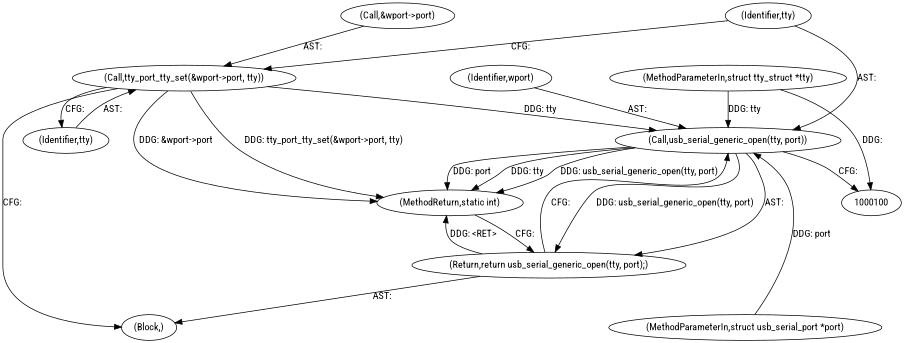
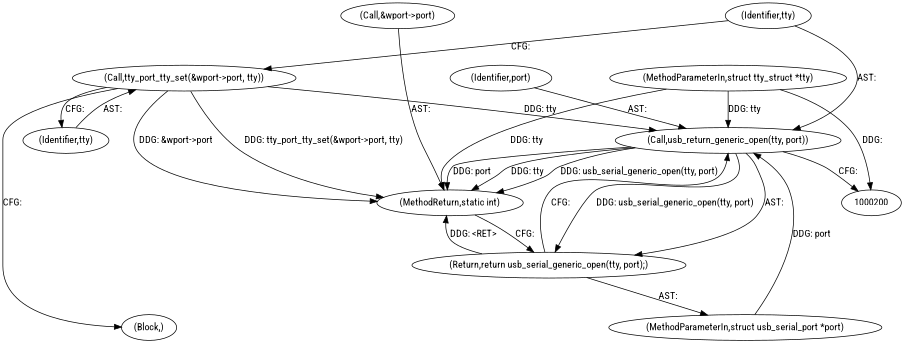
(297, 45) -> (410, 109)
(501, 78) -> (501, 78)
none -> (530, 122)
(728, 140) -> (728, 140)
(871, 203) -> (871, 203)
(331, 299) -> (644, 295)
